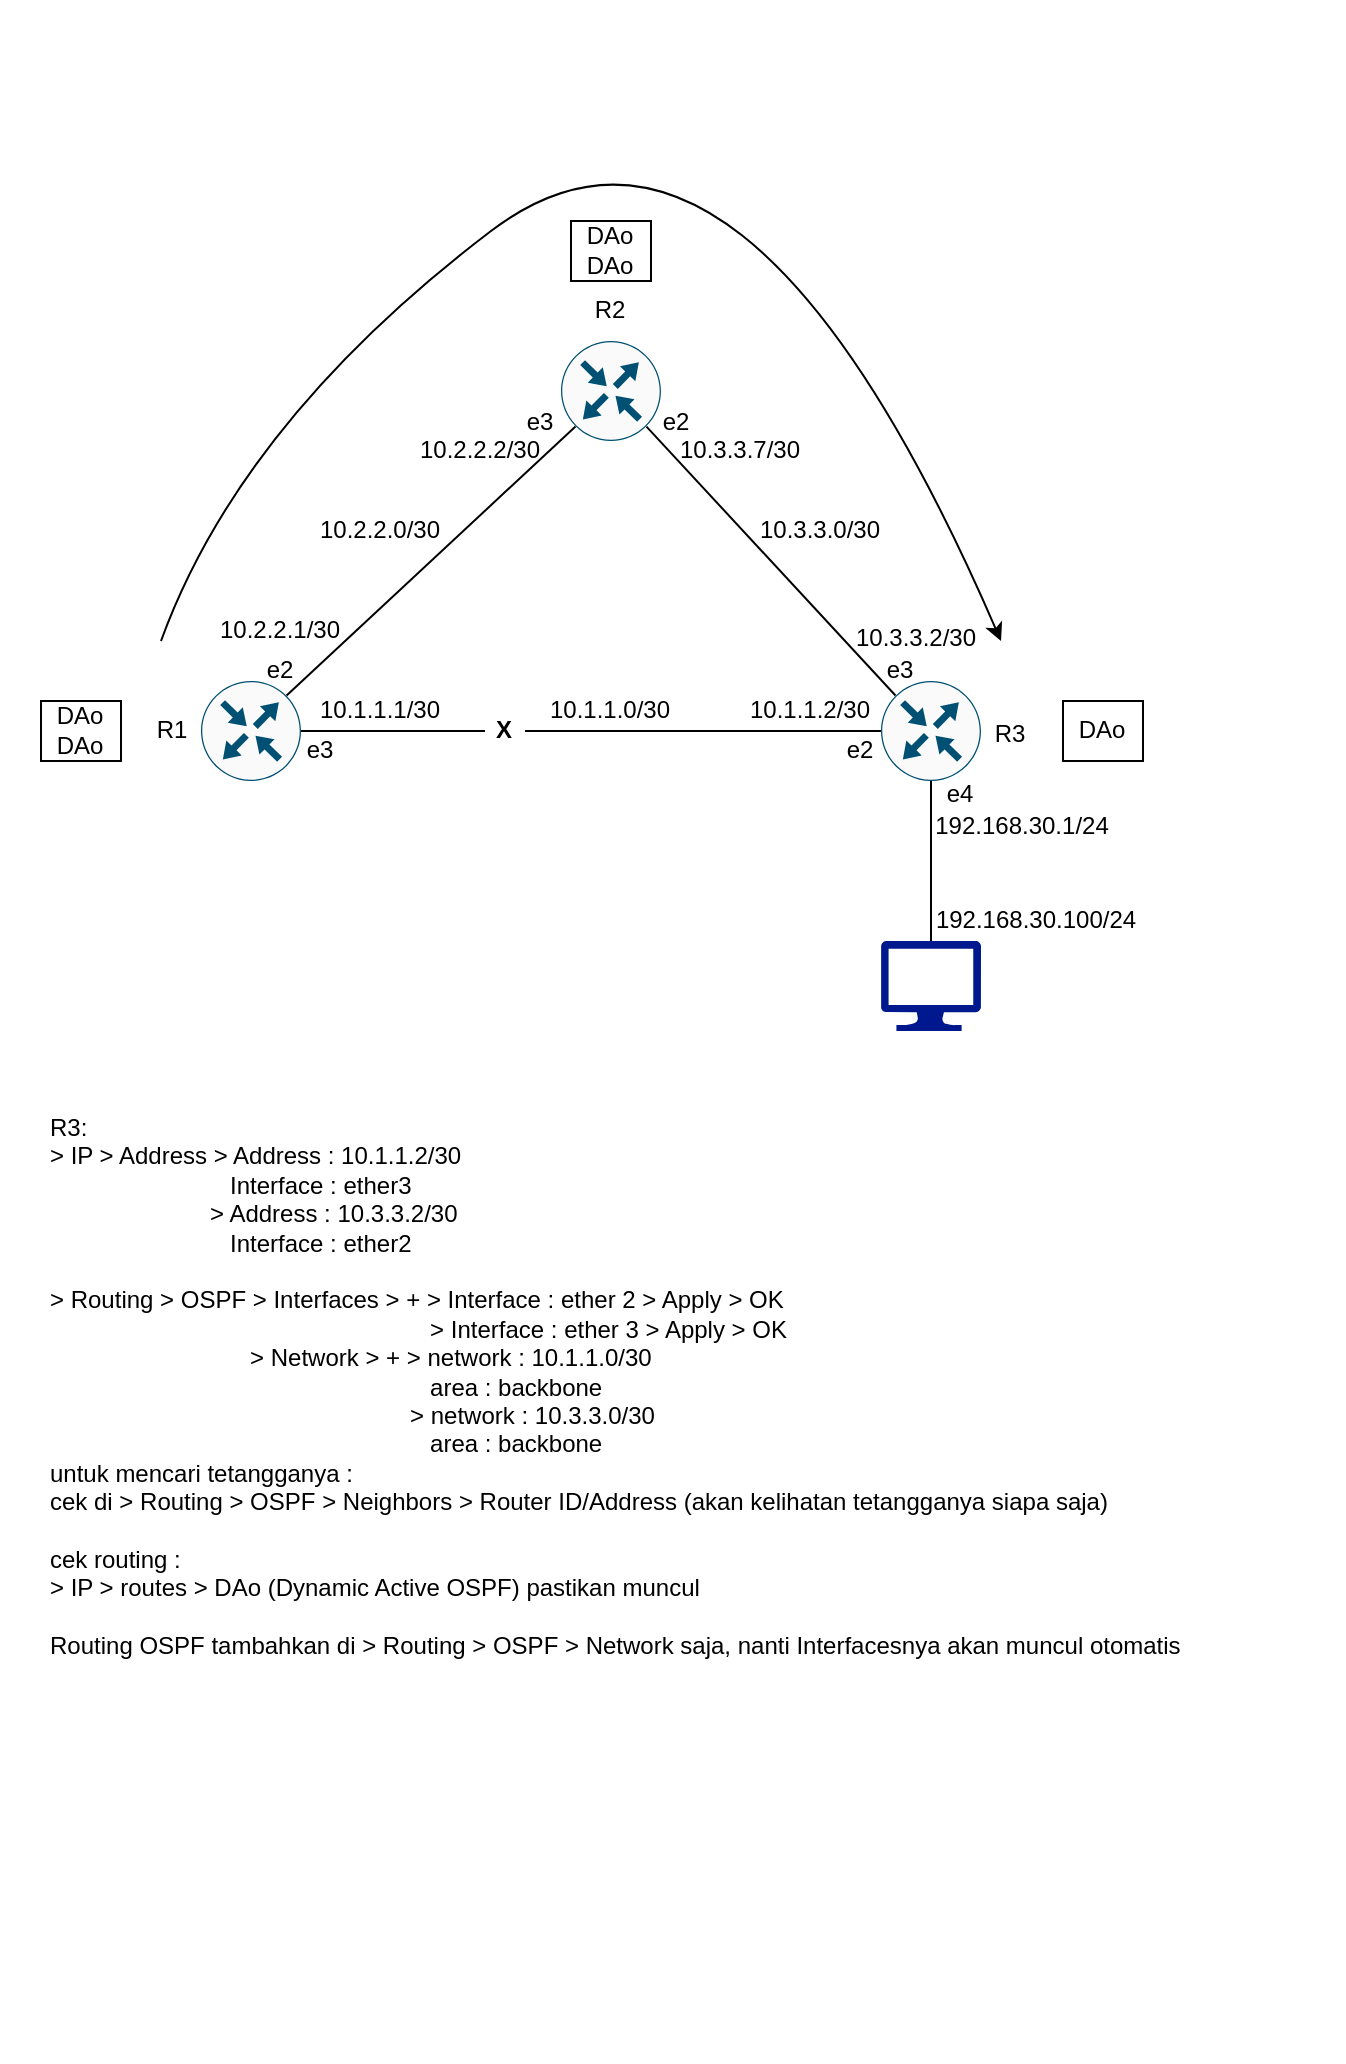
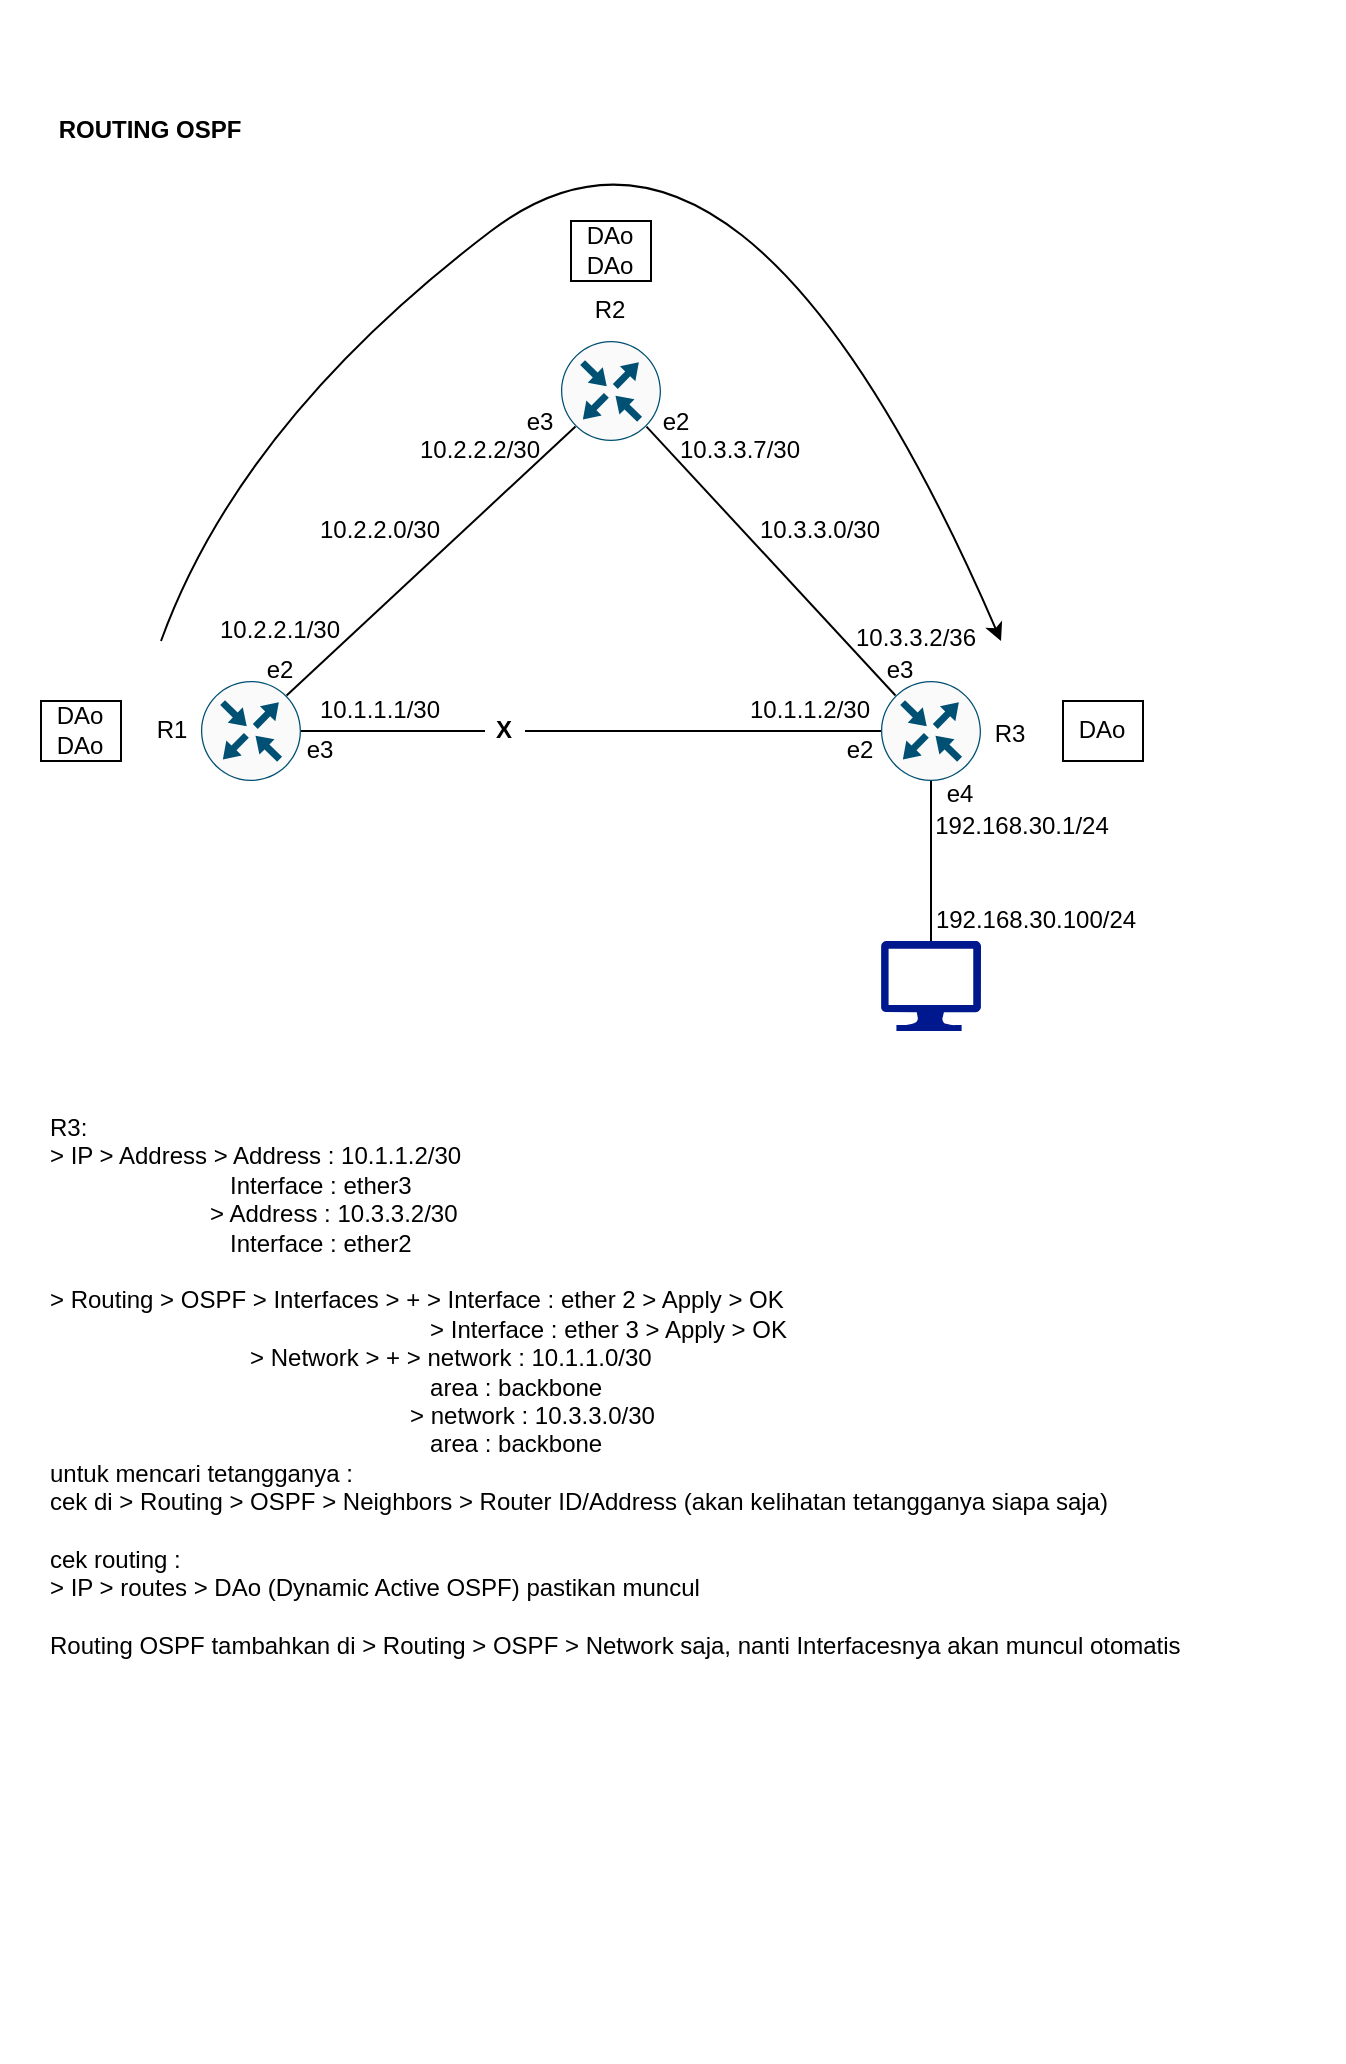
none -> (151, 131)
(917, 639) -> (917, 639)
(611, 711) -> none
